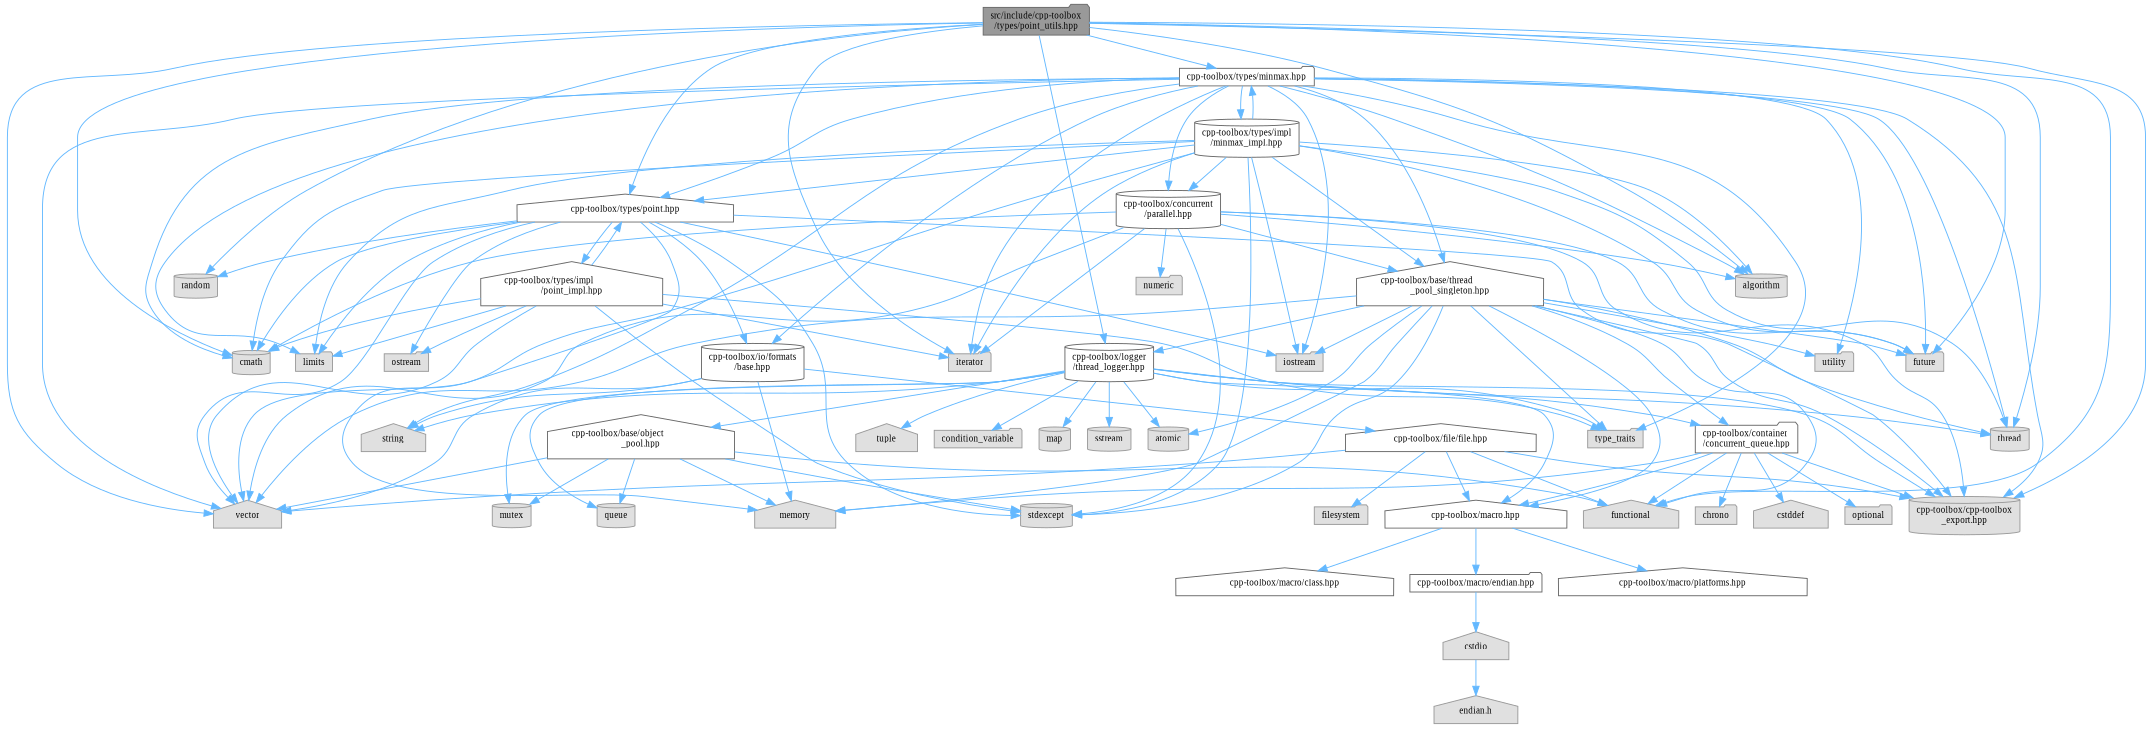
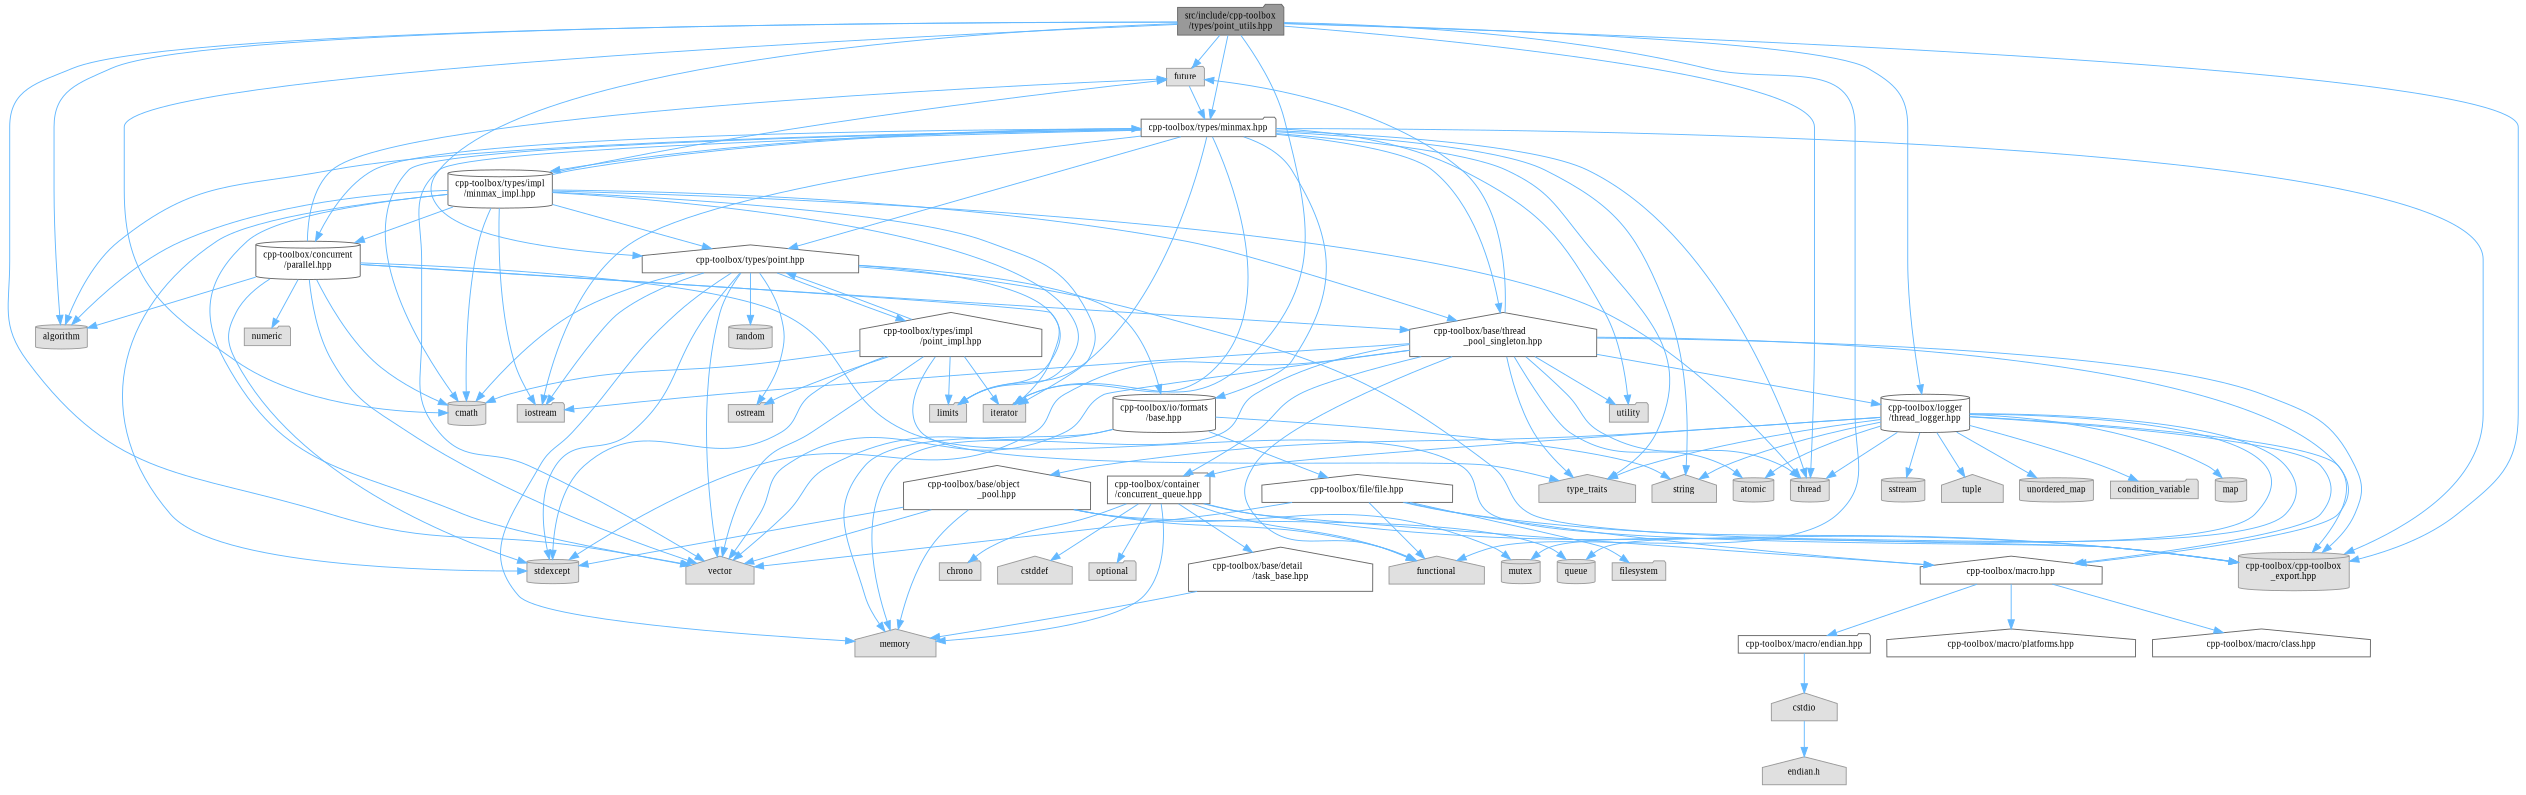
(577, 87) -> none
(1841, 116) -> (1195, 98)
(1615, 439) -> (1587, 490)
none -> (2056, 490)
none -> (1281, 572)
